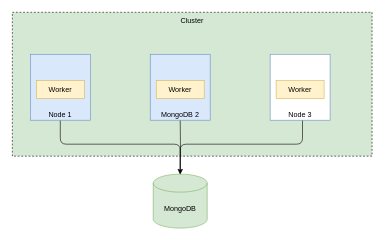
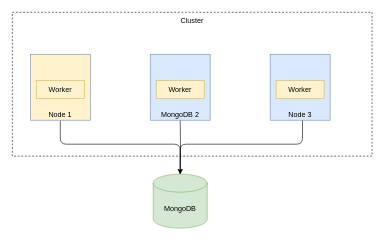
(192, 21) -> (192, 21)
(60, 114) -> (60, 114)
(300, 114) -> (300, 114)
